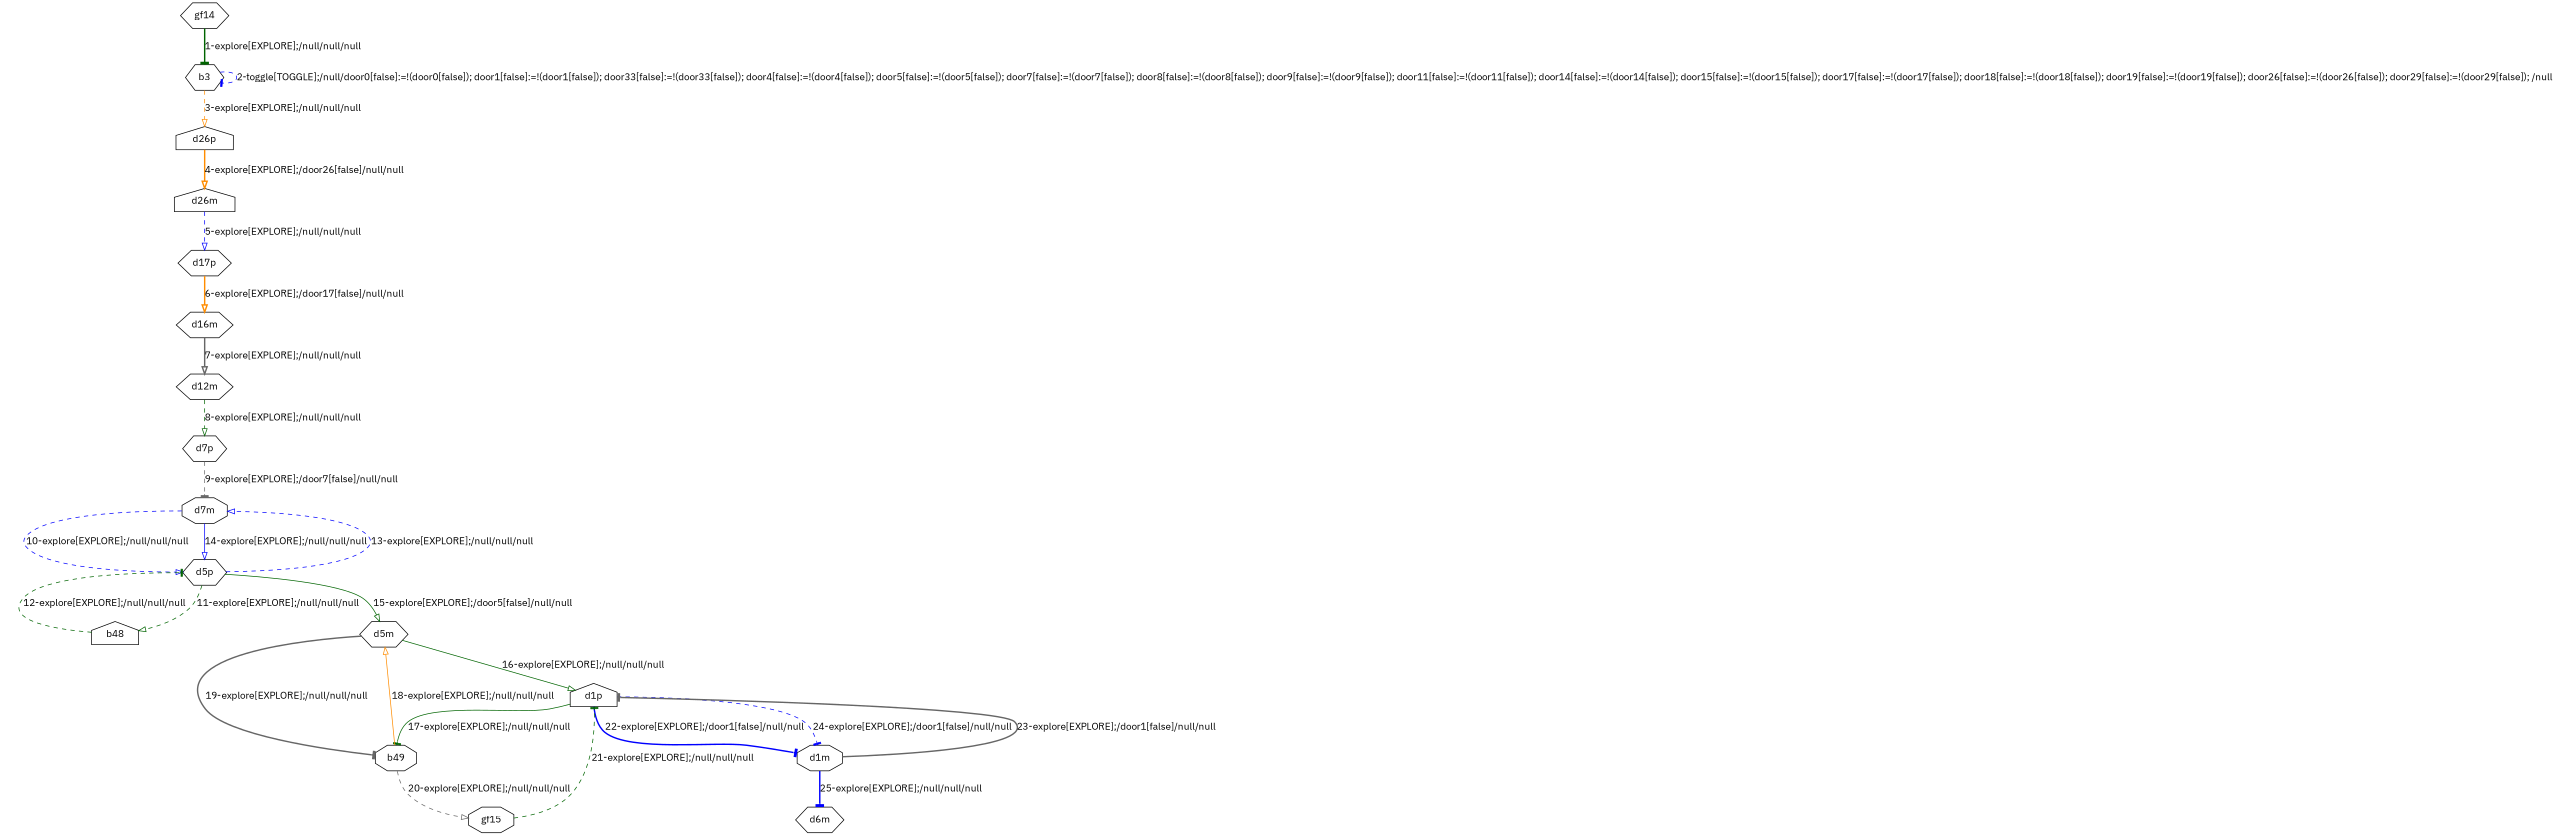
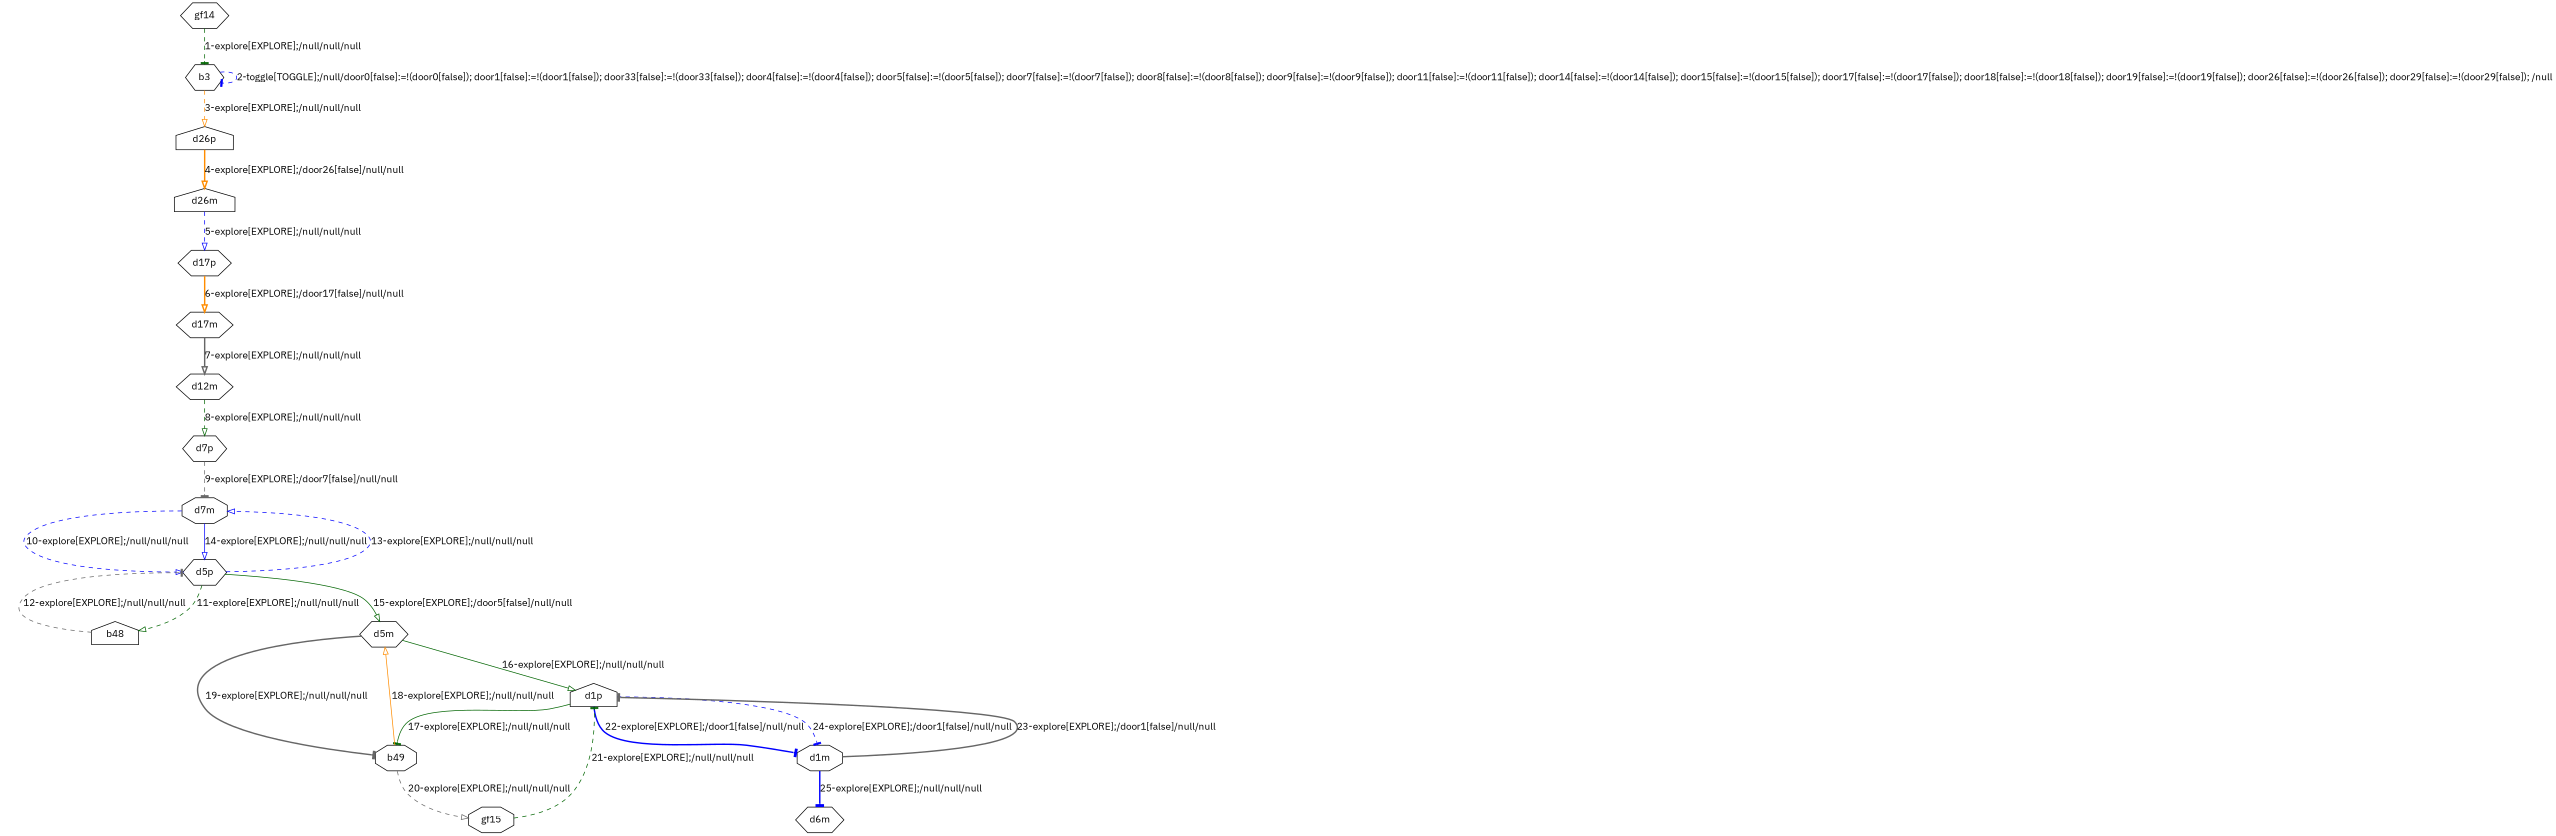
(205, 45) -> (205, 45)
(205, 325) -> (205, 325)
(54, 583) -> (54, 583)
